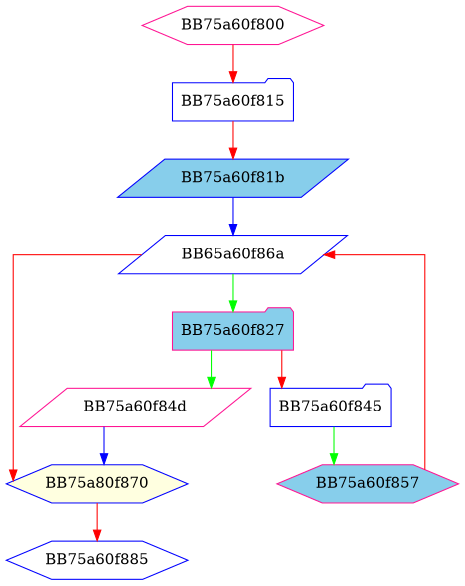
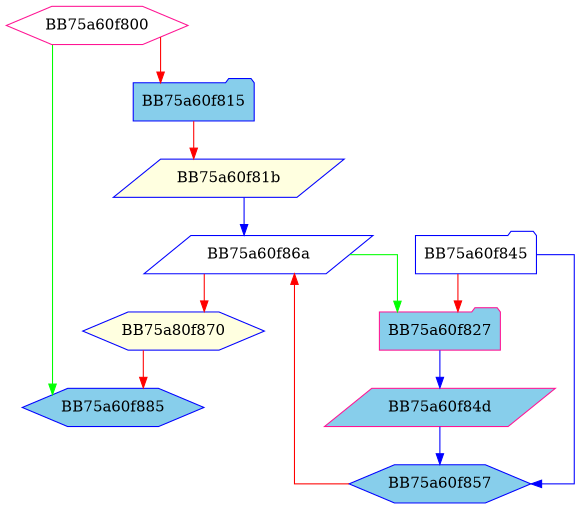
(233, 102) -> (194, 102)
(233, 178) -> (229, 178)
none -> (53, 215)
(233, 255) -> (258, 255)
(212, 364) -> (440, 364)
(282, 364) -> (458, 287)
(135, 407) -> (440, 407)
(104, 440) -> (440, 440)
(334, 440) -> (574, 367)
(368, 484) -> (440, 484)
(97, 560) -> (113, 407)
